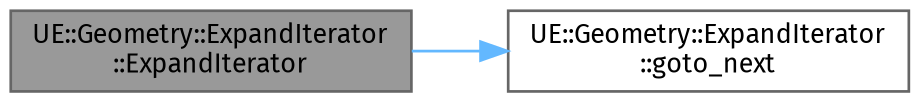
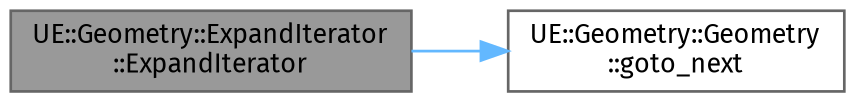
(709, 51) -> (676, 51)
